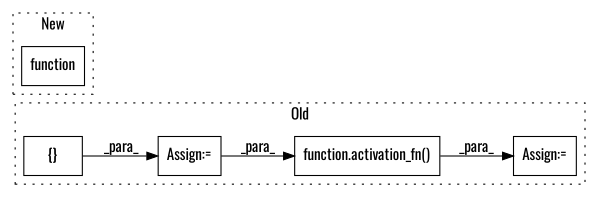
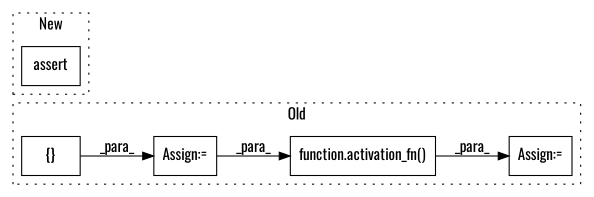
(53, 66) -> (51, 66)
